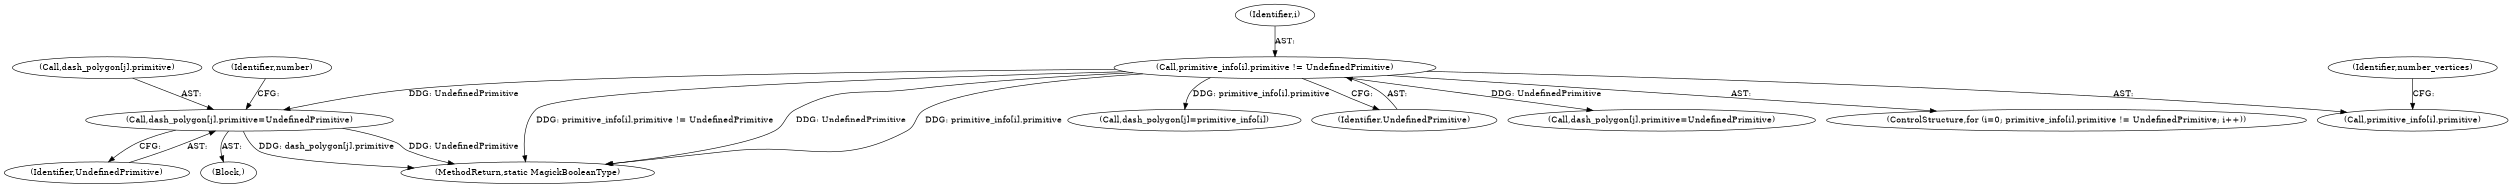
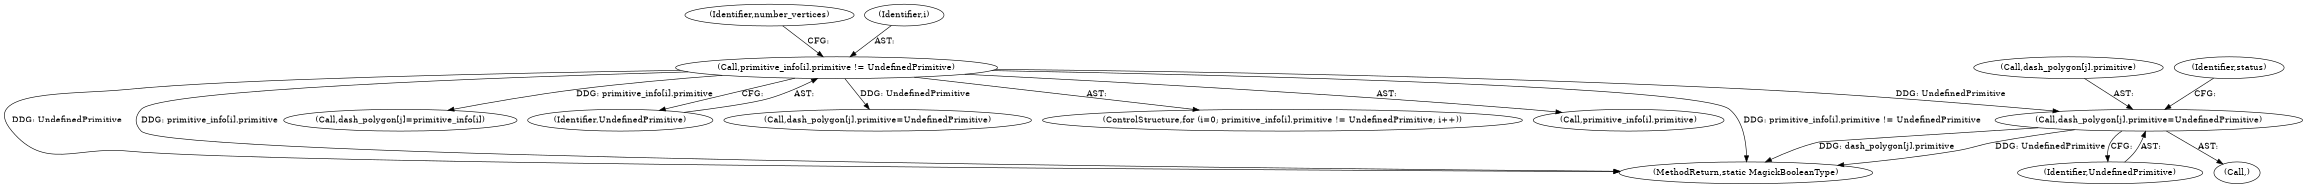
(272, 68) -> (2229, 68)
(2413, 91) -> (800, 39)
(229, 173) -> (2237, 173)
